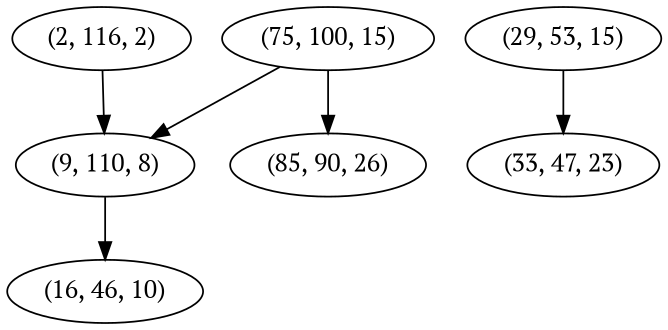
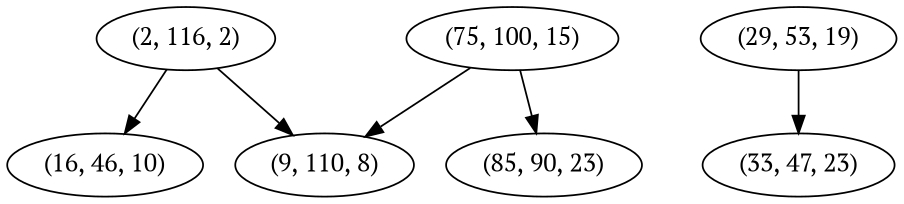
(563, 39) -> (799, 39)
(328, 165) -> (544, 165)
(105, 220) -> (151, 94)
